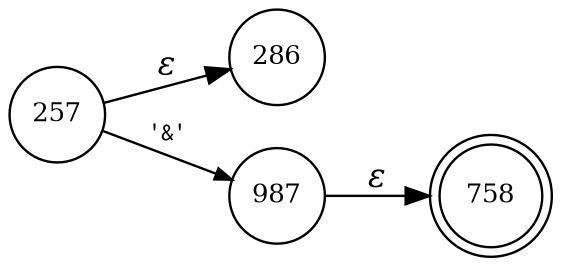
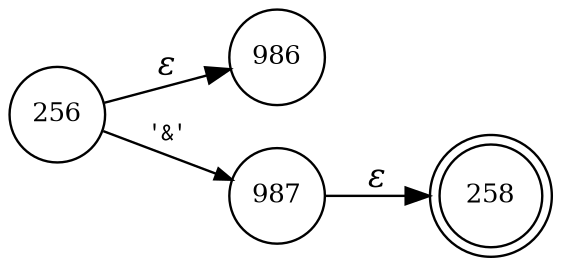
(277, 57) -> (277, 57)
(57, 115) -> (57, 115)
(491, 196) -> (491, 196)
